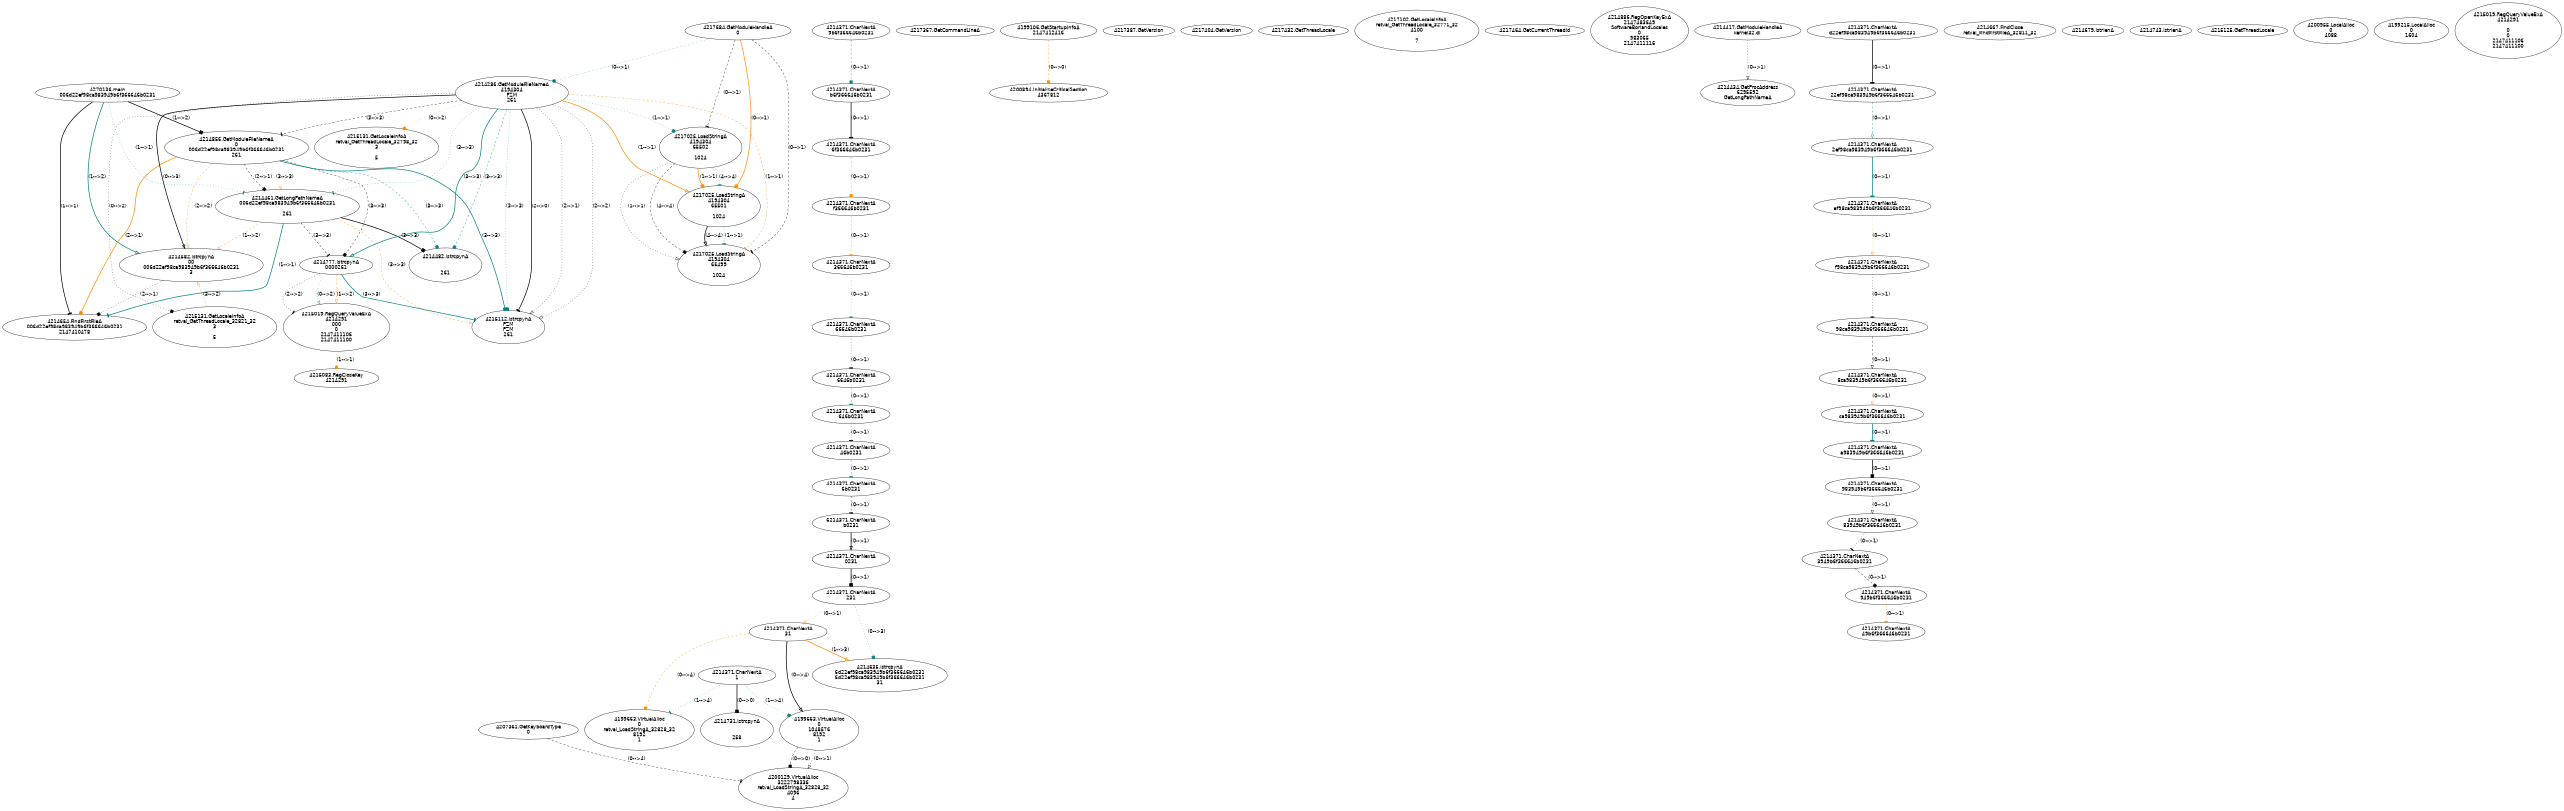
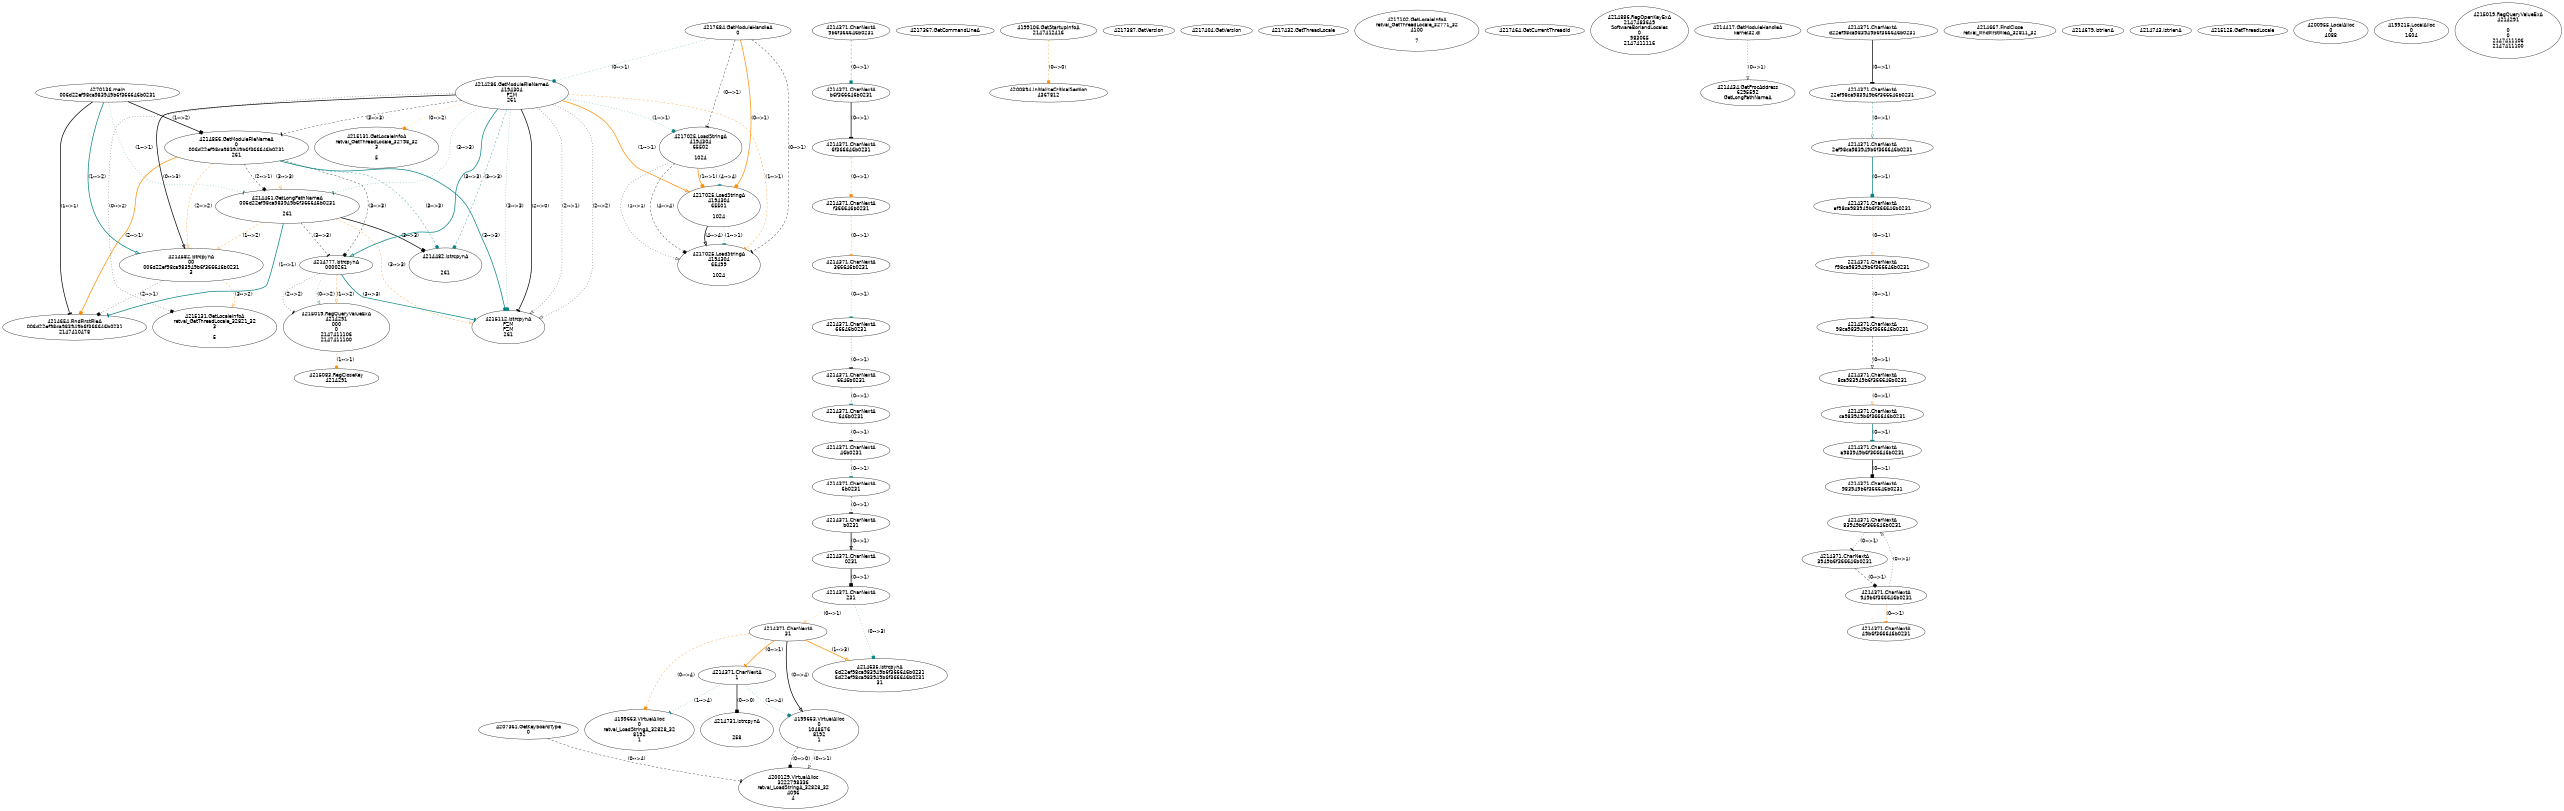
(1872, 176) -> (1872, 176)
(1872, 265) -> (1872, 265)
(203, 296) -> (231, 289)
(1872, 503) -> (1892, 560)
(851, 523) -> (851, 523)
none -> (760, 652)
